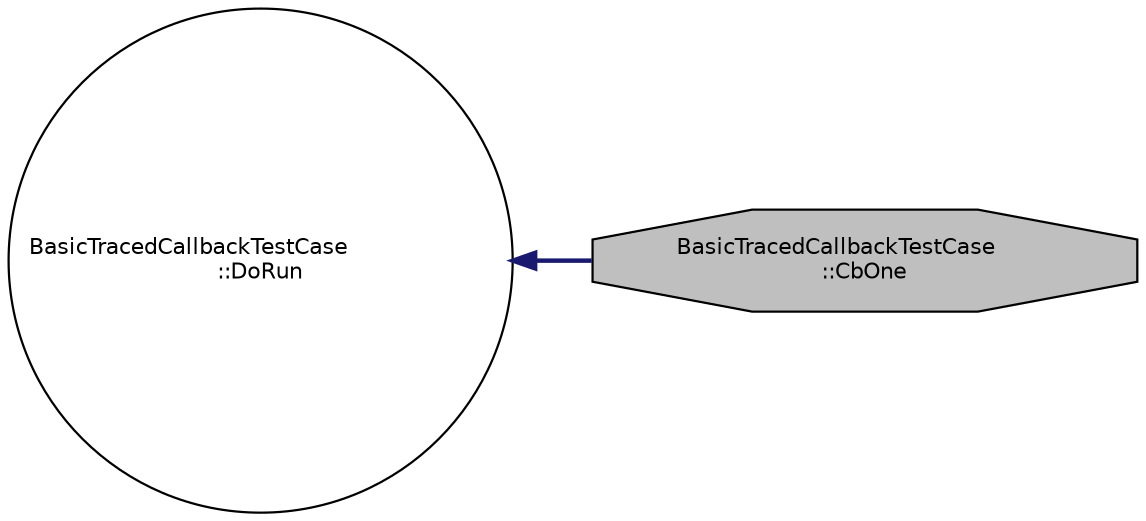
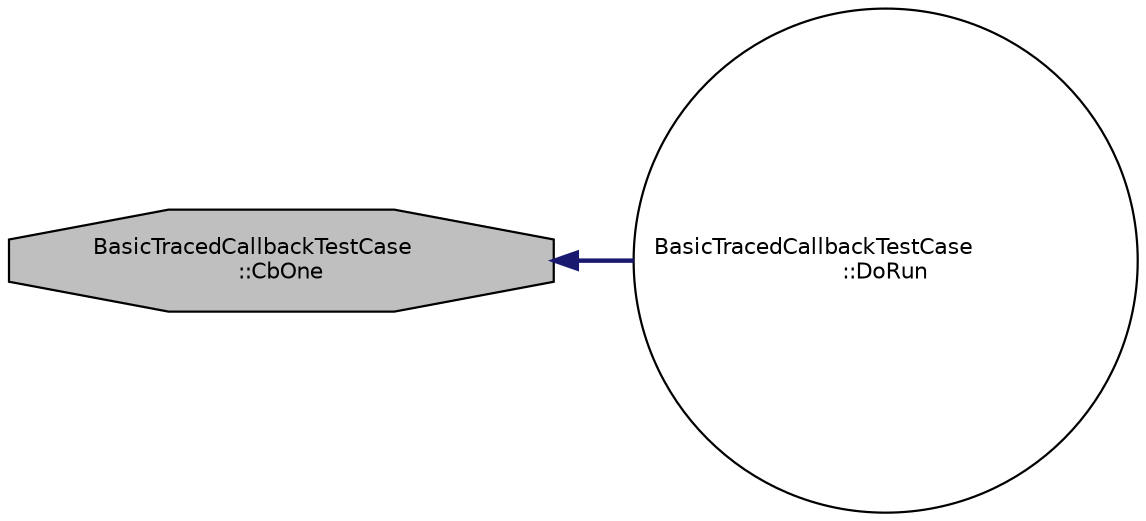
(564, 261) -> (605, 261)
